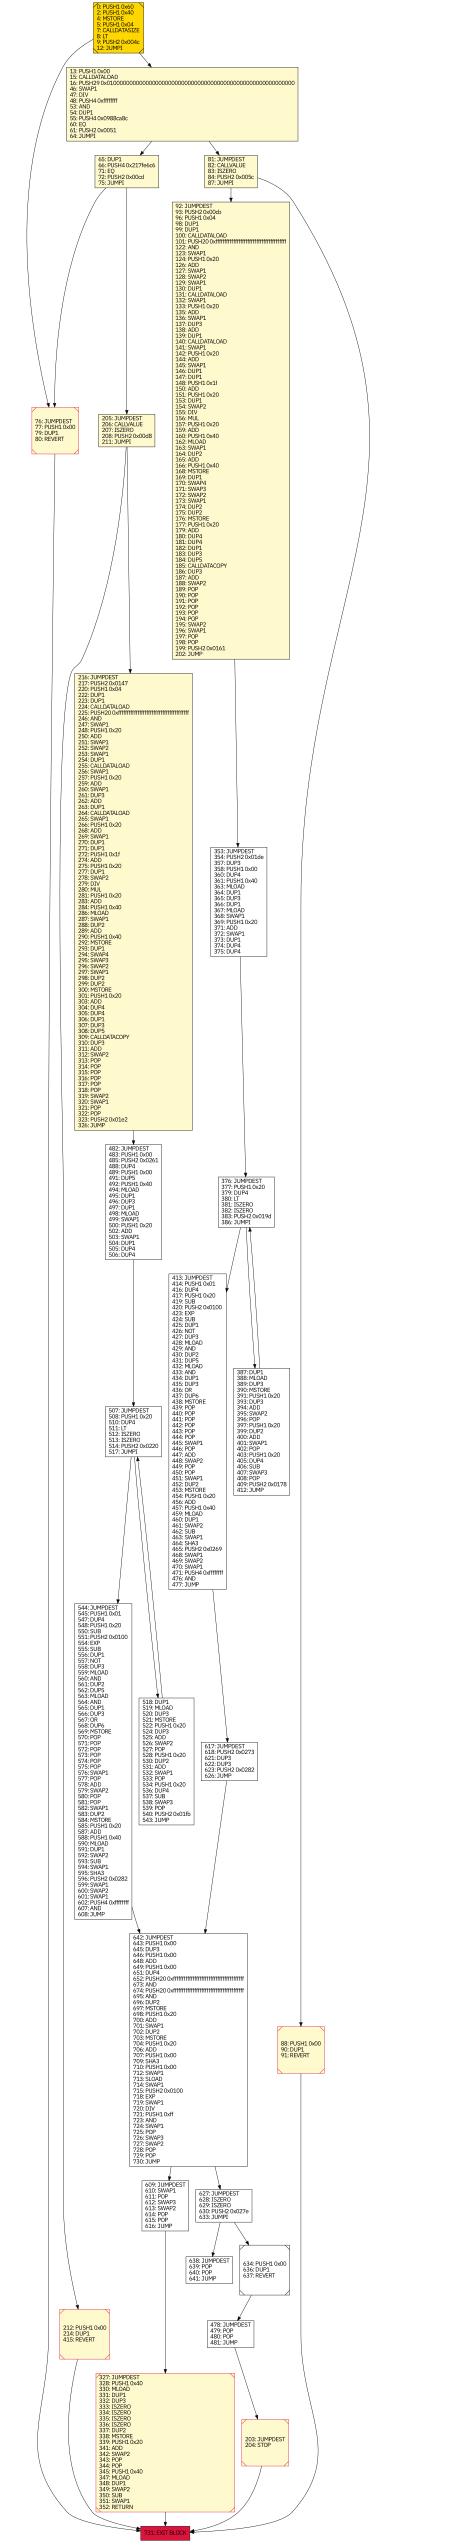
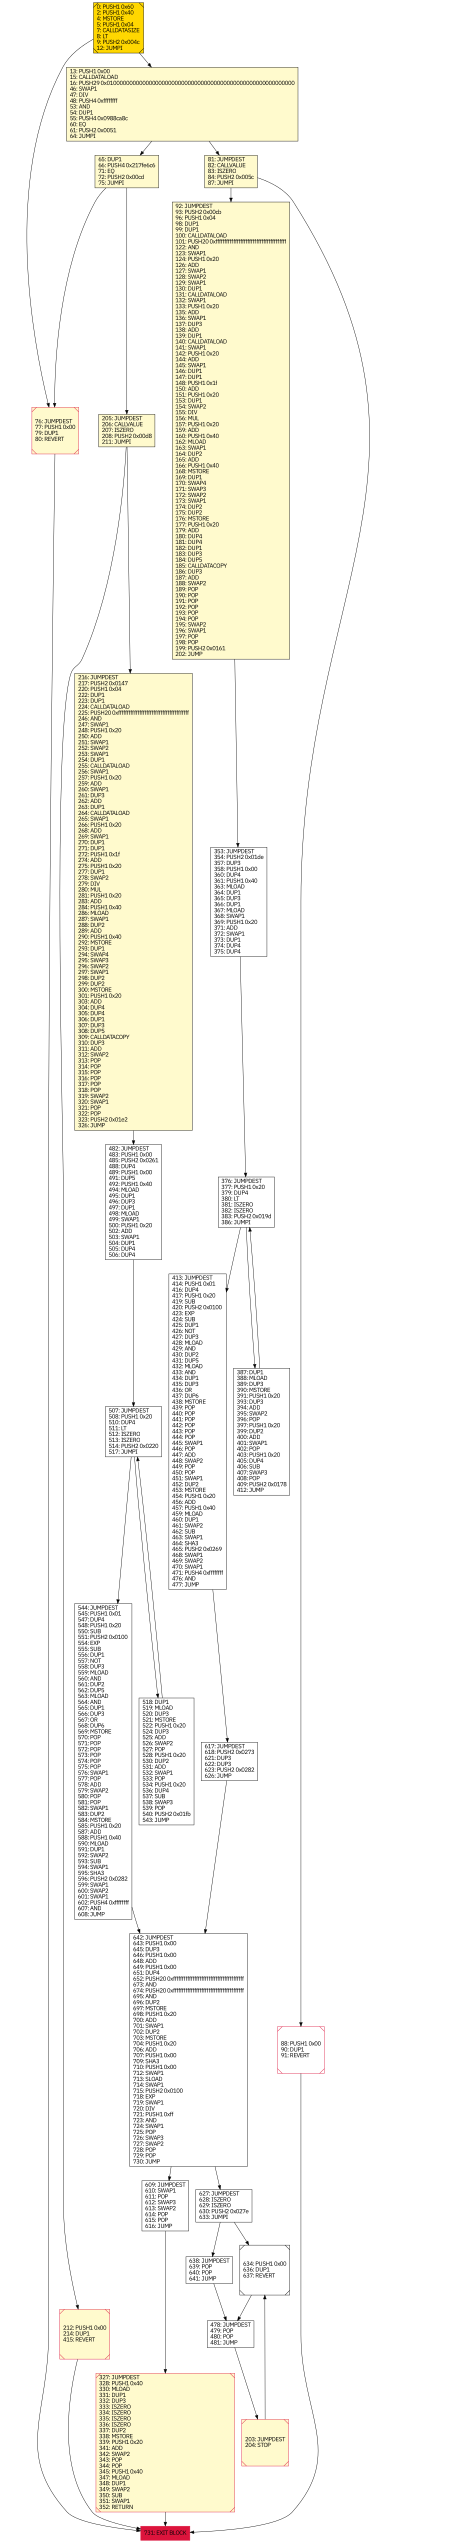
(301, 2050) -> (301, 2050)
none -> (219, 2300)
(240, 2511) -> (265, 2359)
(165, 2533) -> (165, 2533)
